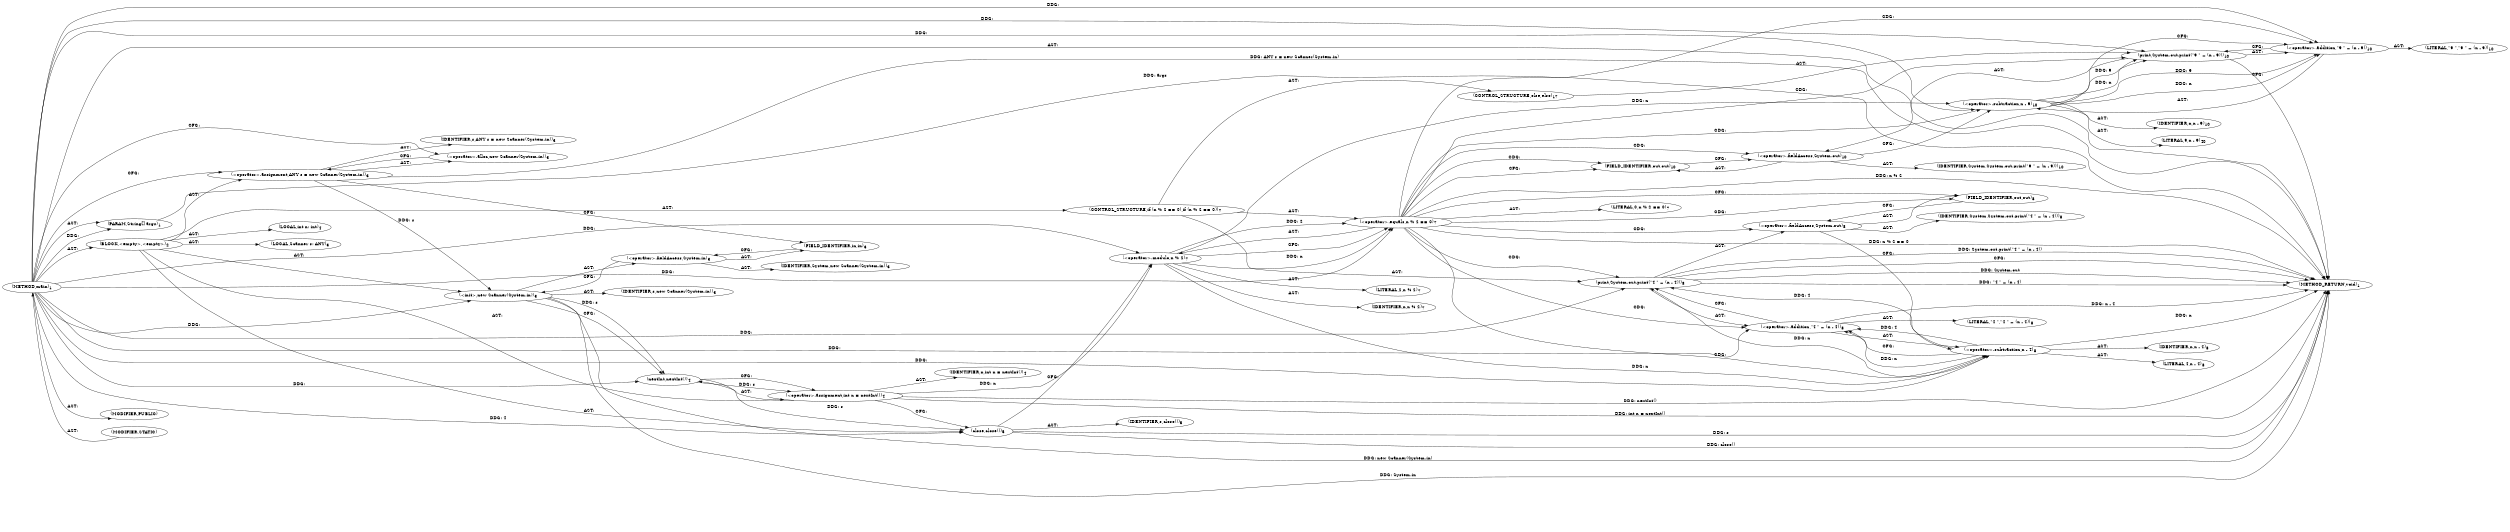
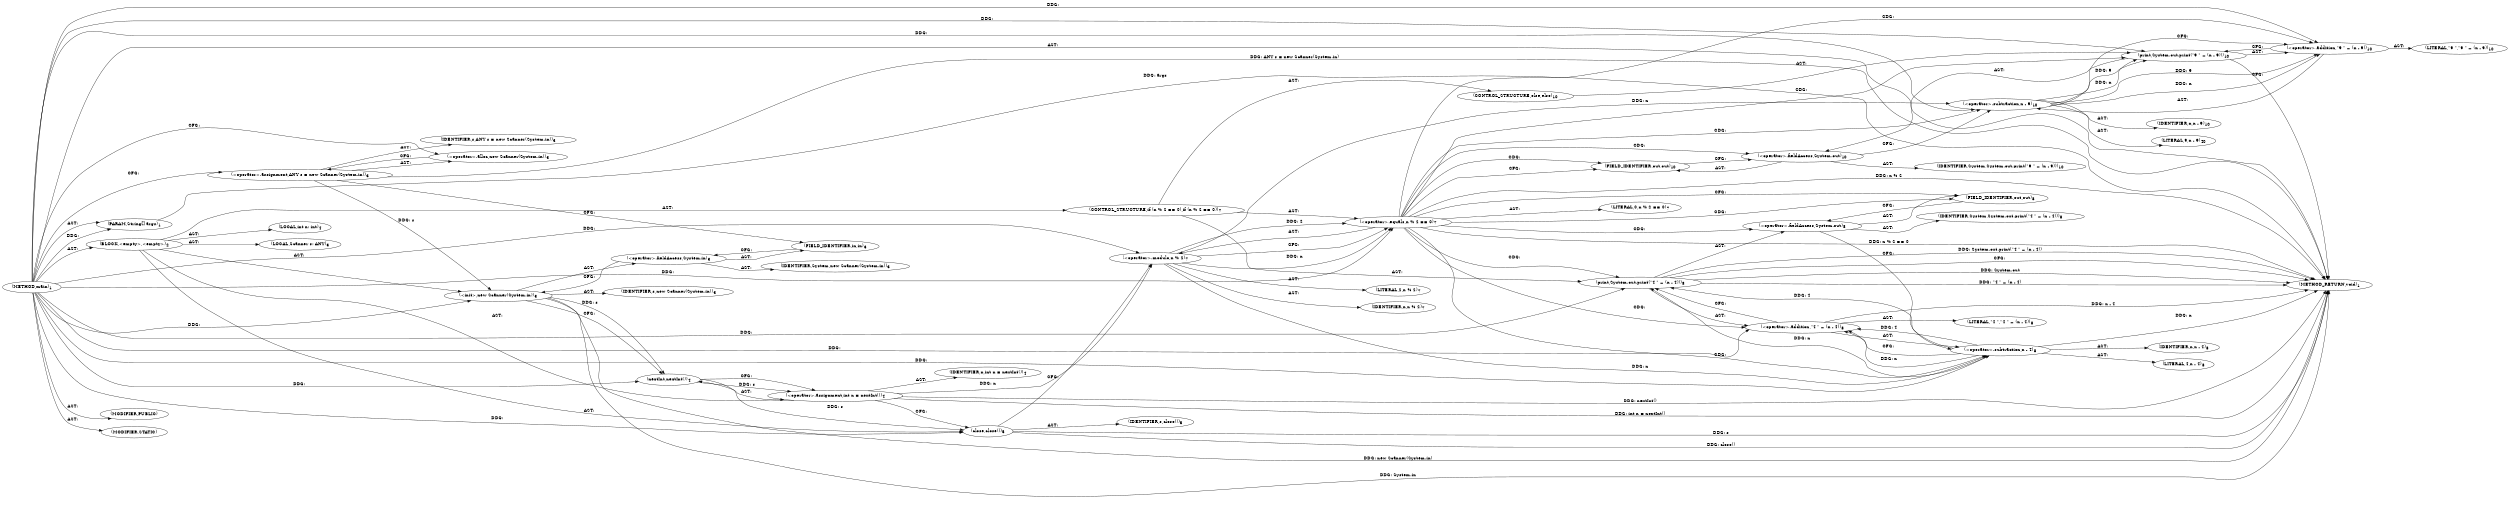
(1555, 96) -> (1555, 96)
(194, 201) -> none
(48, 394) -> (47, 376)
(498, 418) -> (498, 418)
